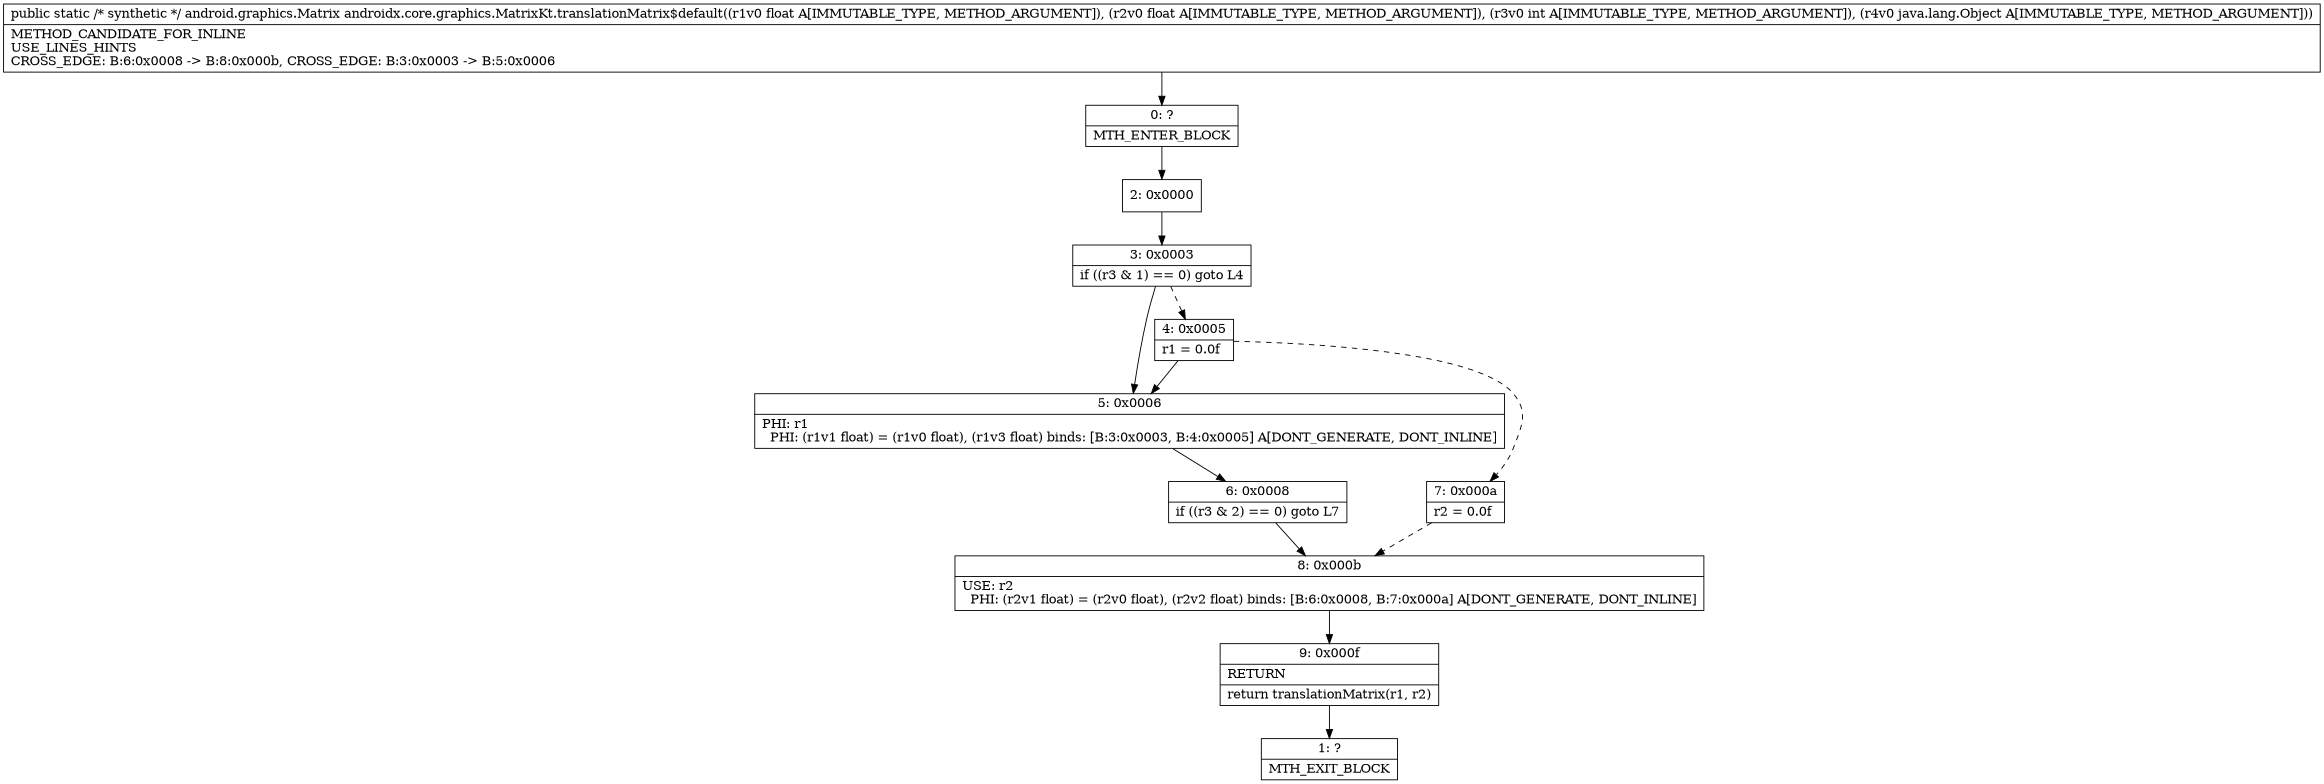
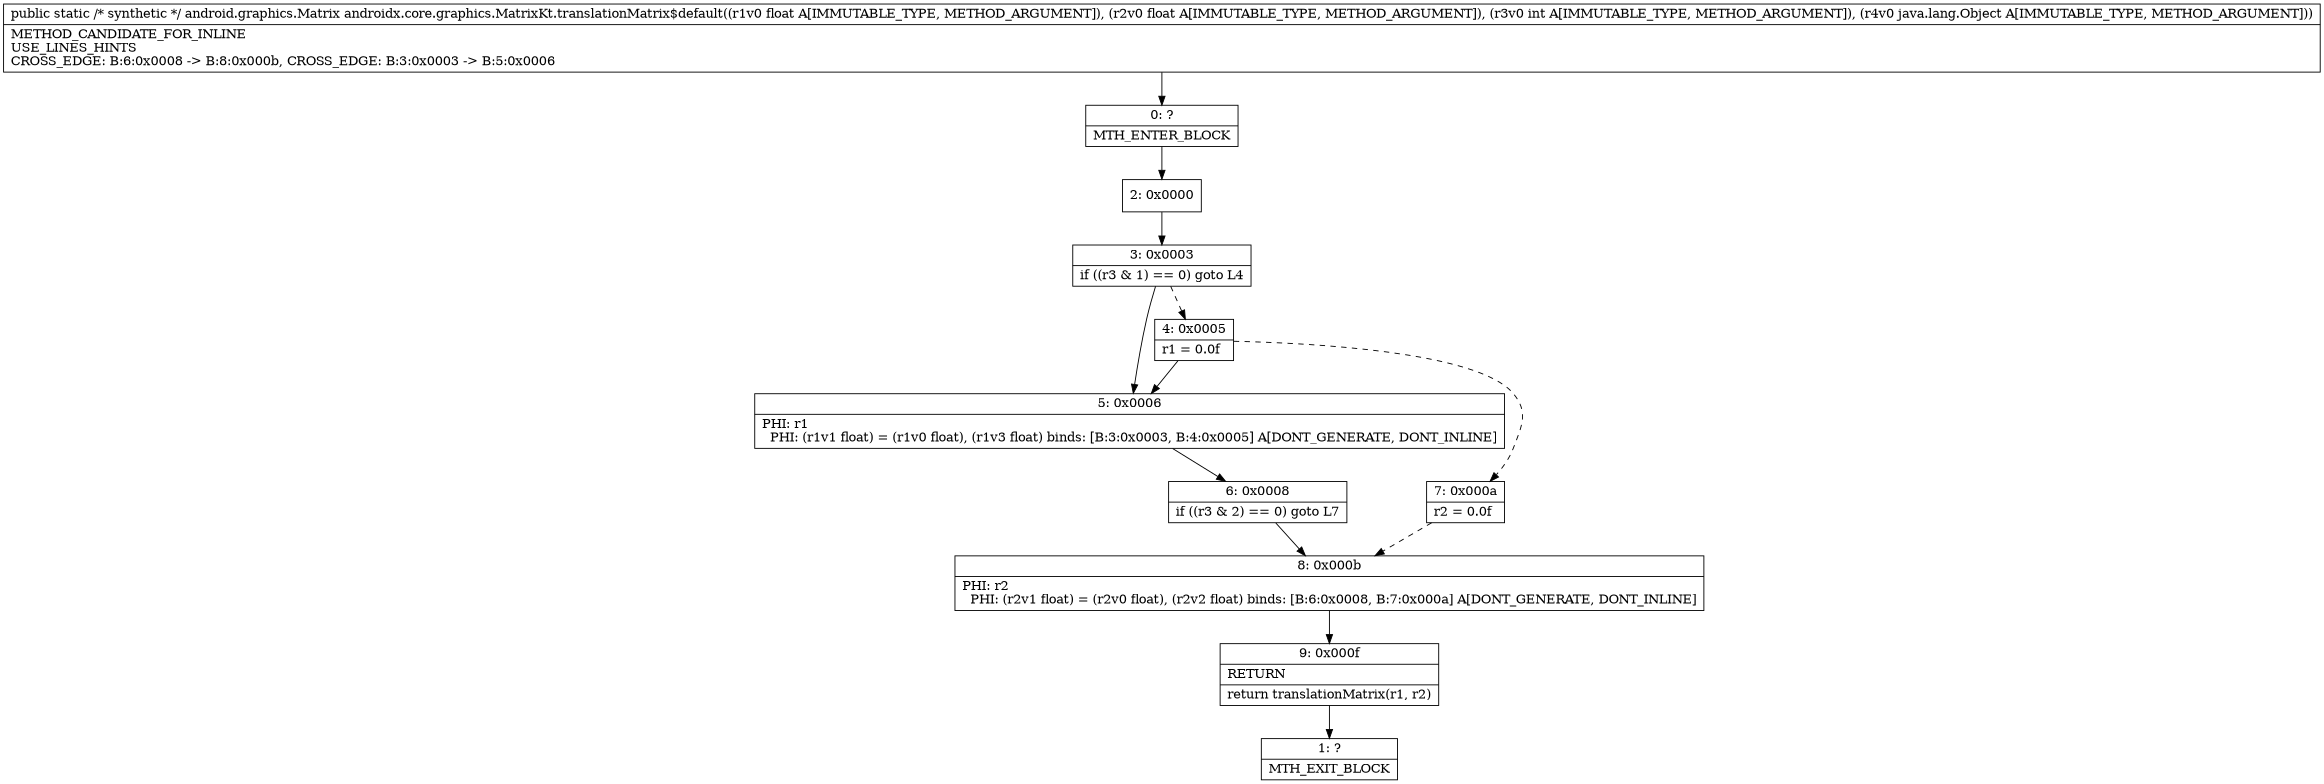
(990, 586) -> (988, 586)
